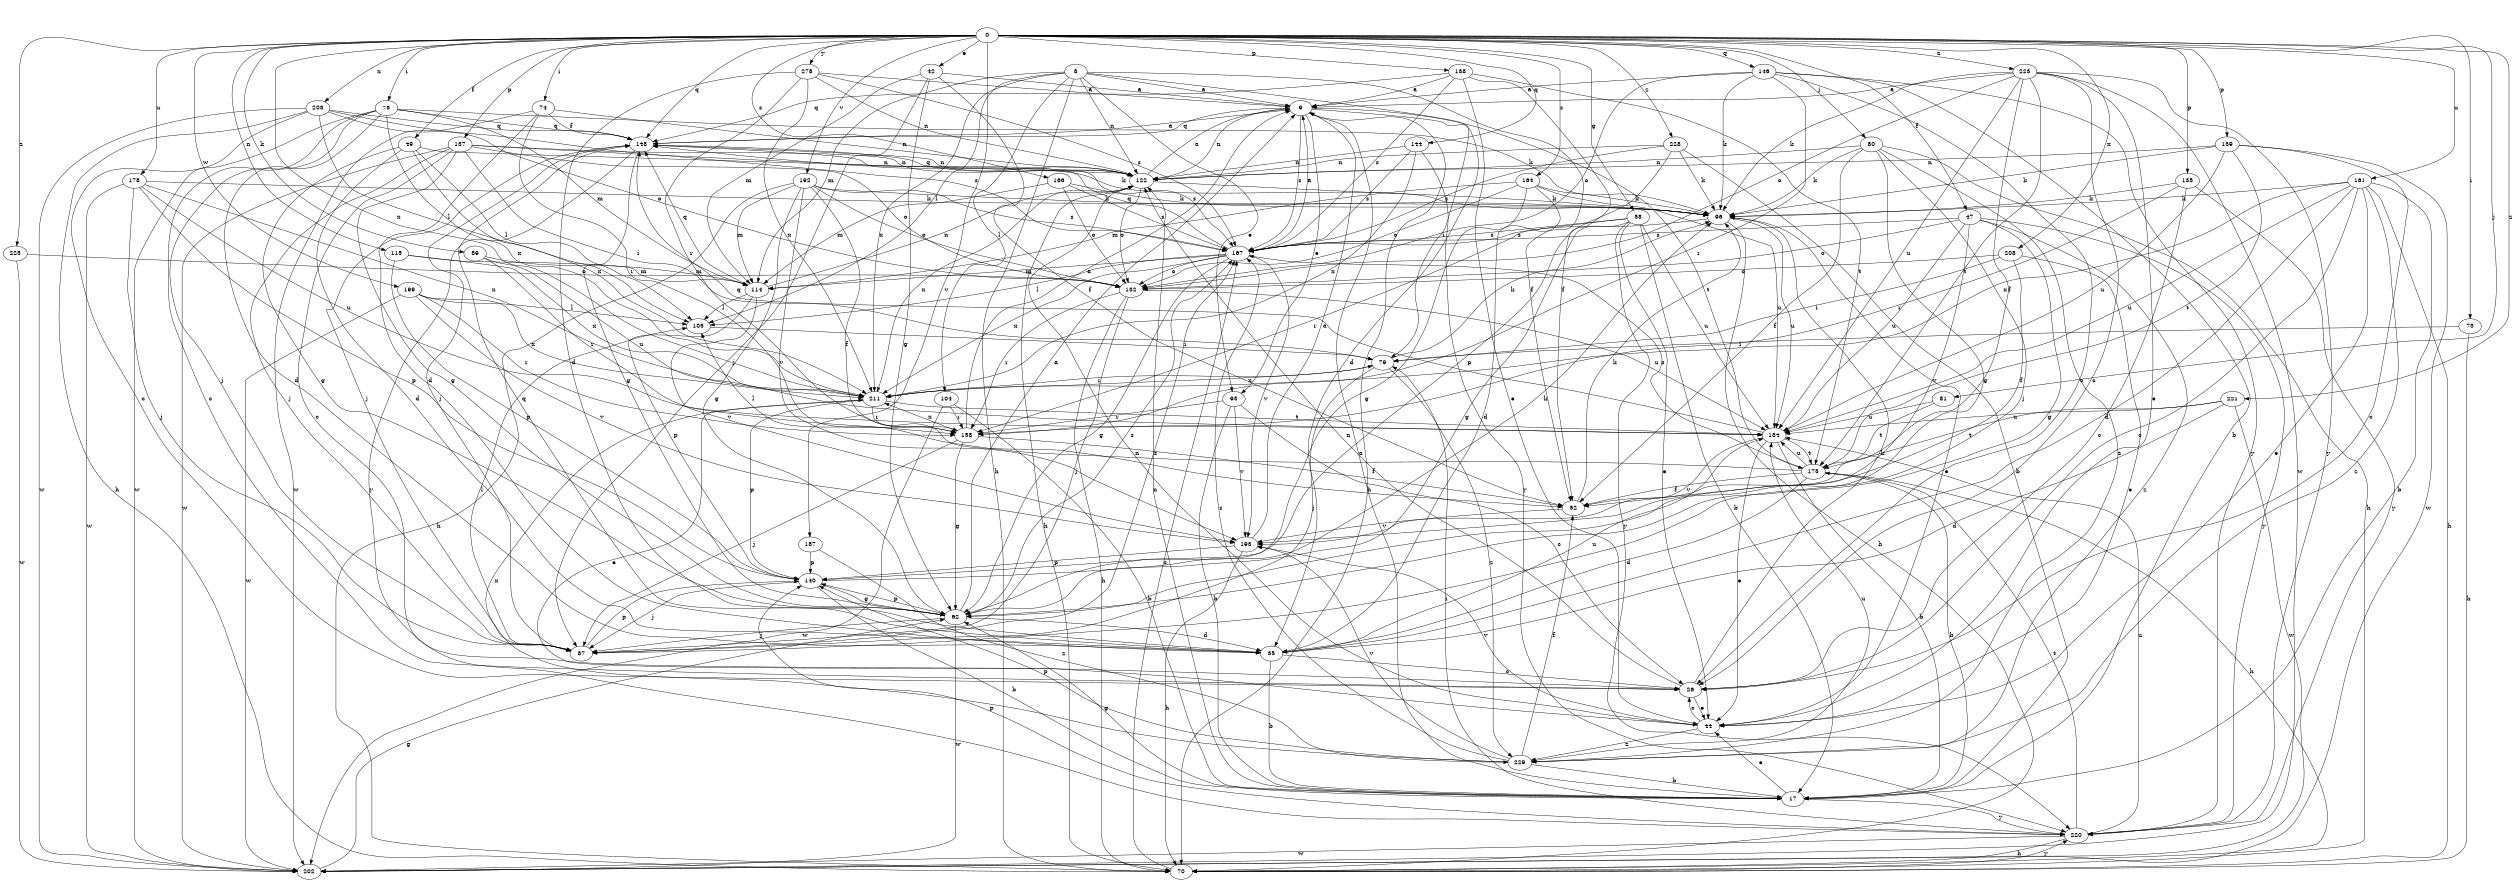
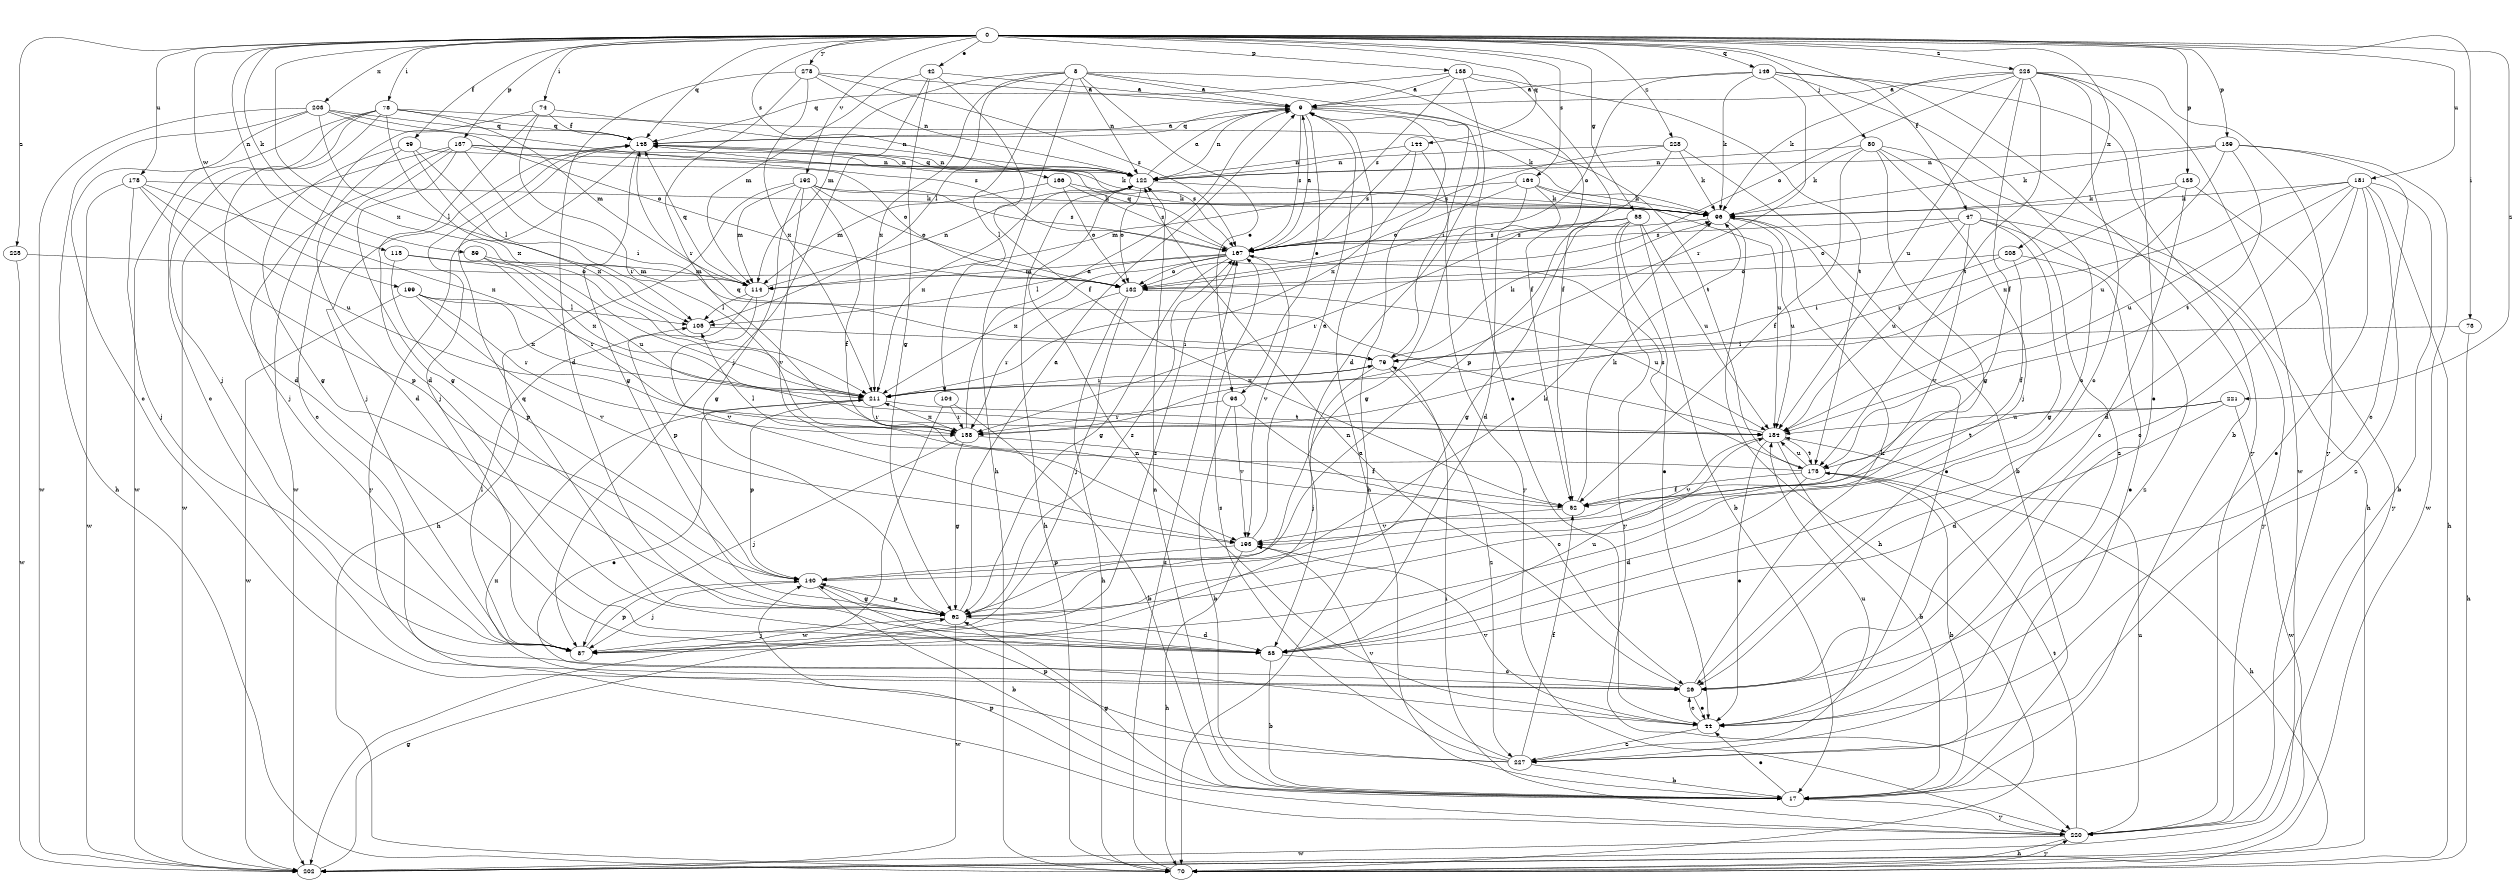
(2360, 181) -> (2360, 181)
(1943, 399) -> none
(810, 544) -> none
(1520, 763) -> (1520, 763)
